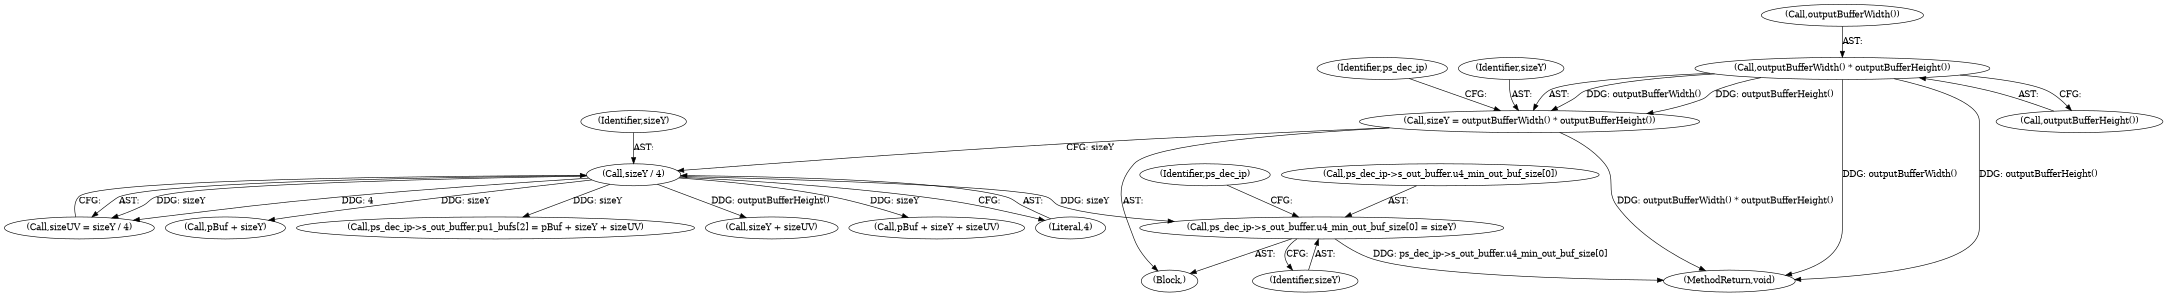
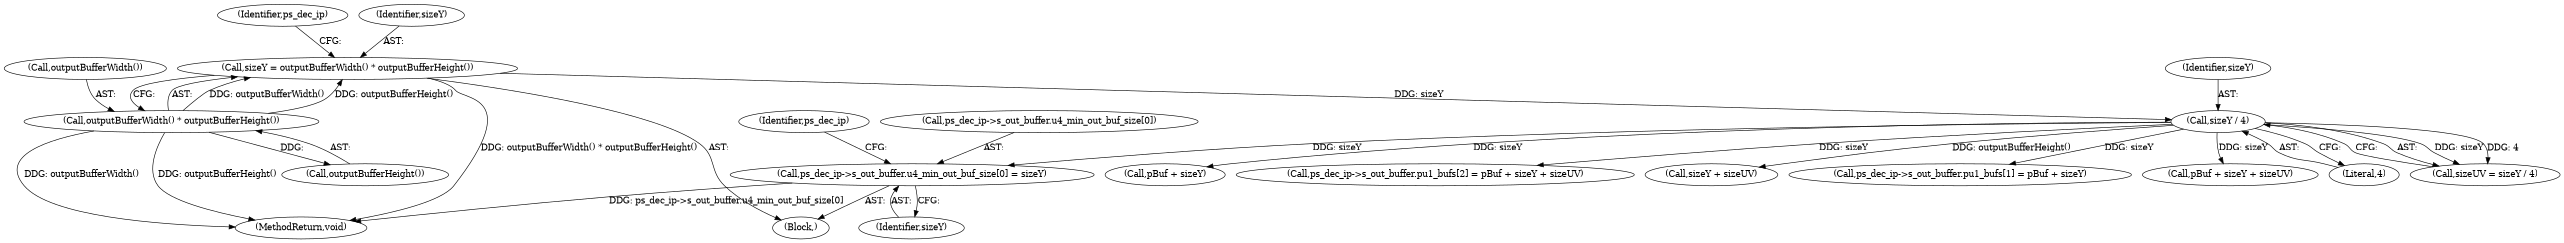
none -> (162, 81)
(2072, 95) -> (293, 148)
(1090, 148) -> (1419, 95)
none -> (1960, 175)
